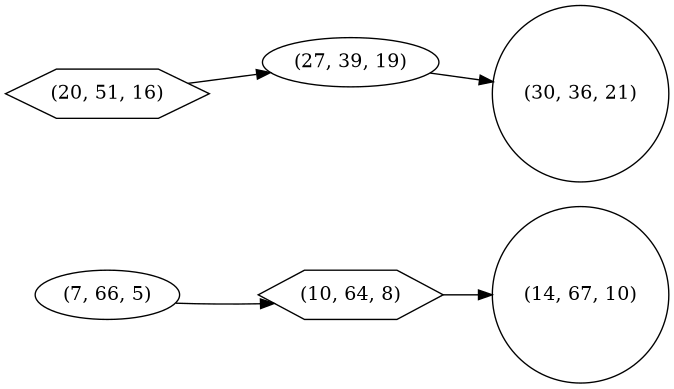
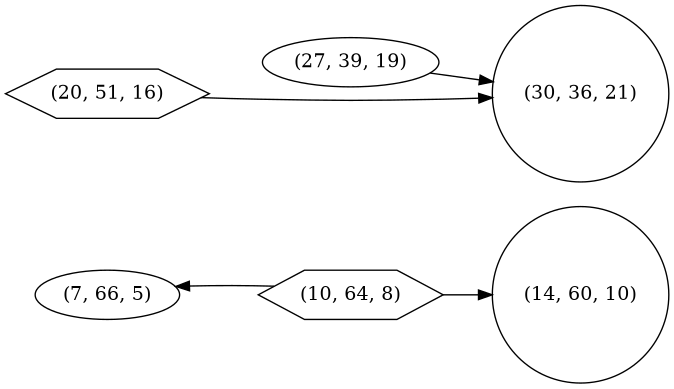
(222, 79) -> (340, 100)
(581, 295) -> (581, 295)
(218, 304) -> (232, 286)
